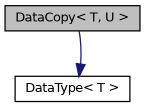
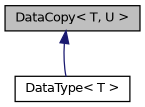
(81, 47) -> (64, 60)
